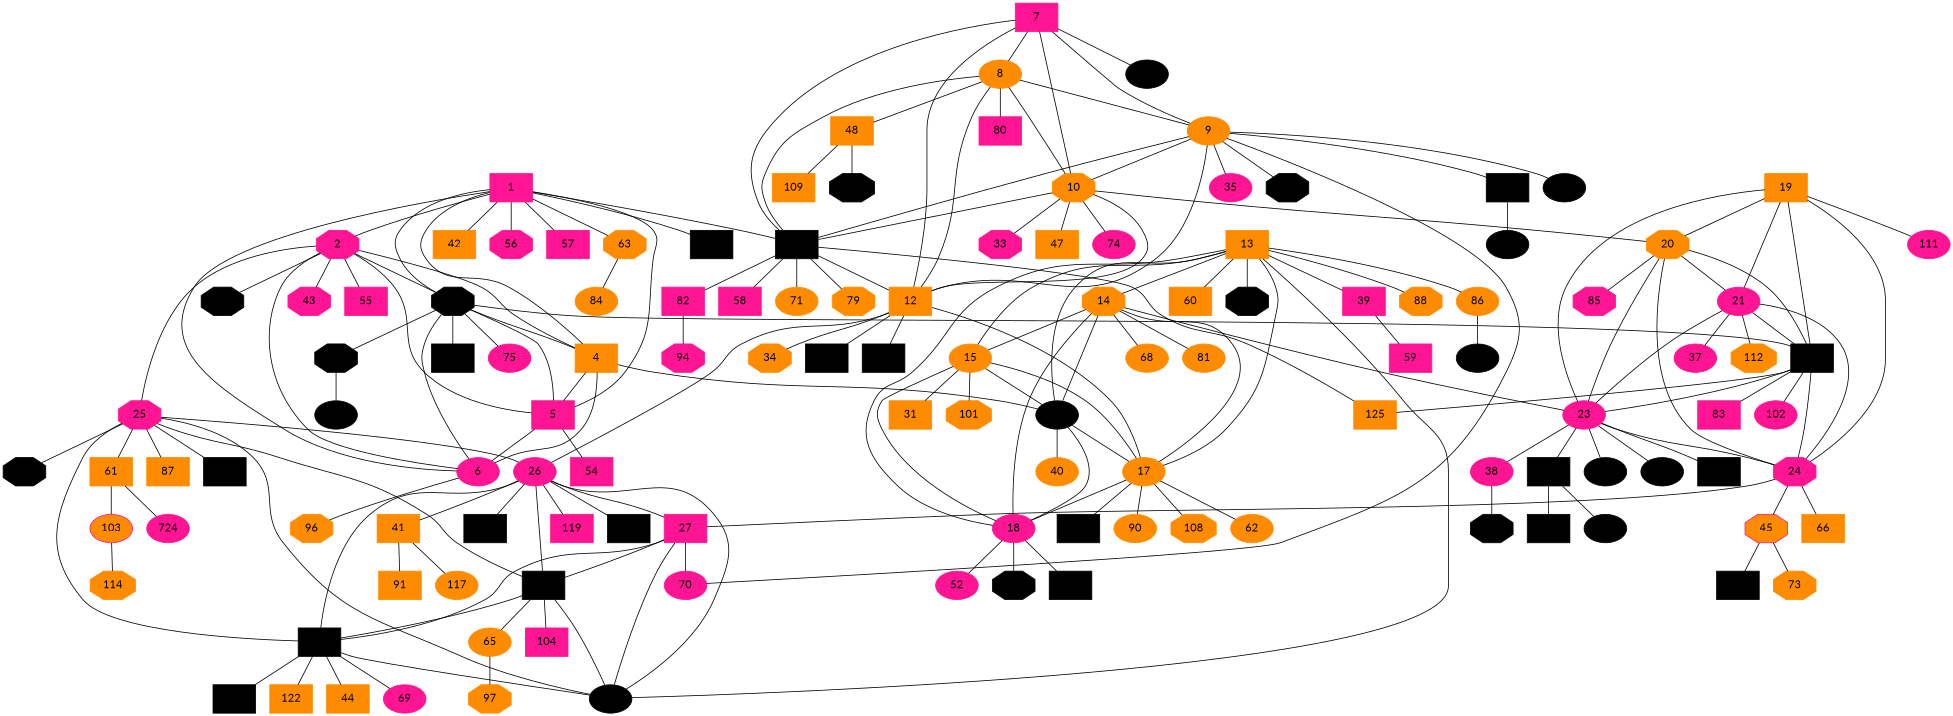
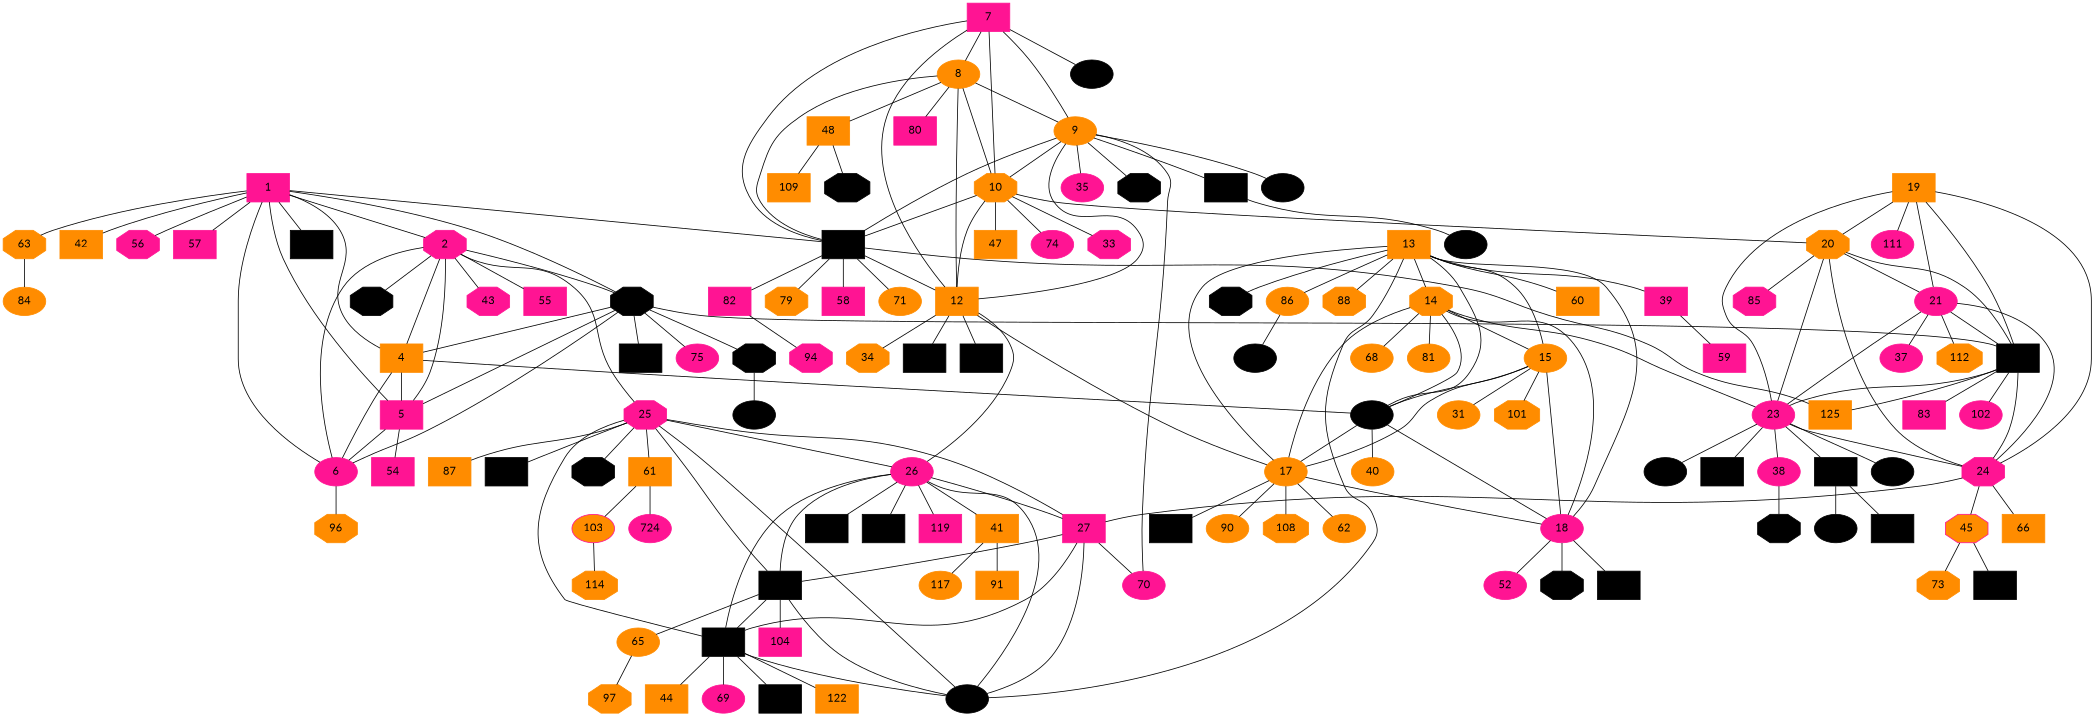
(910, 415) -> (1459, 415)
none -> (871, 442)
